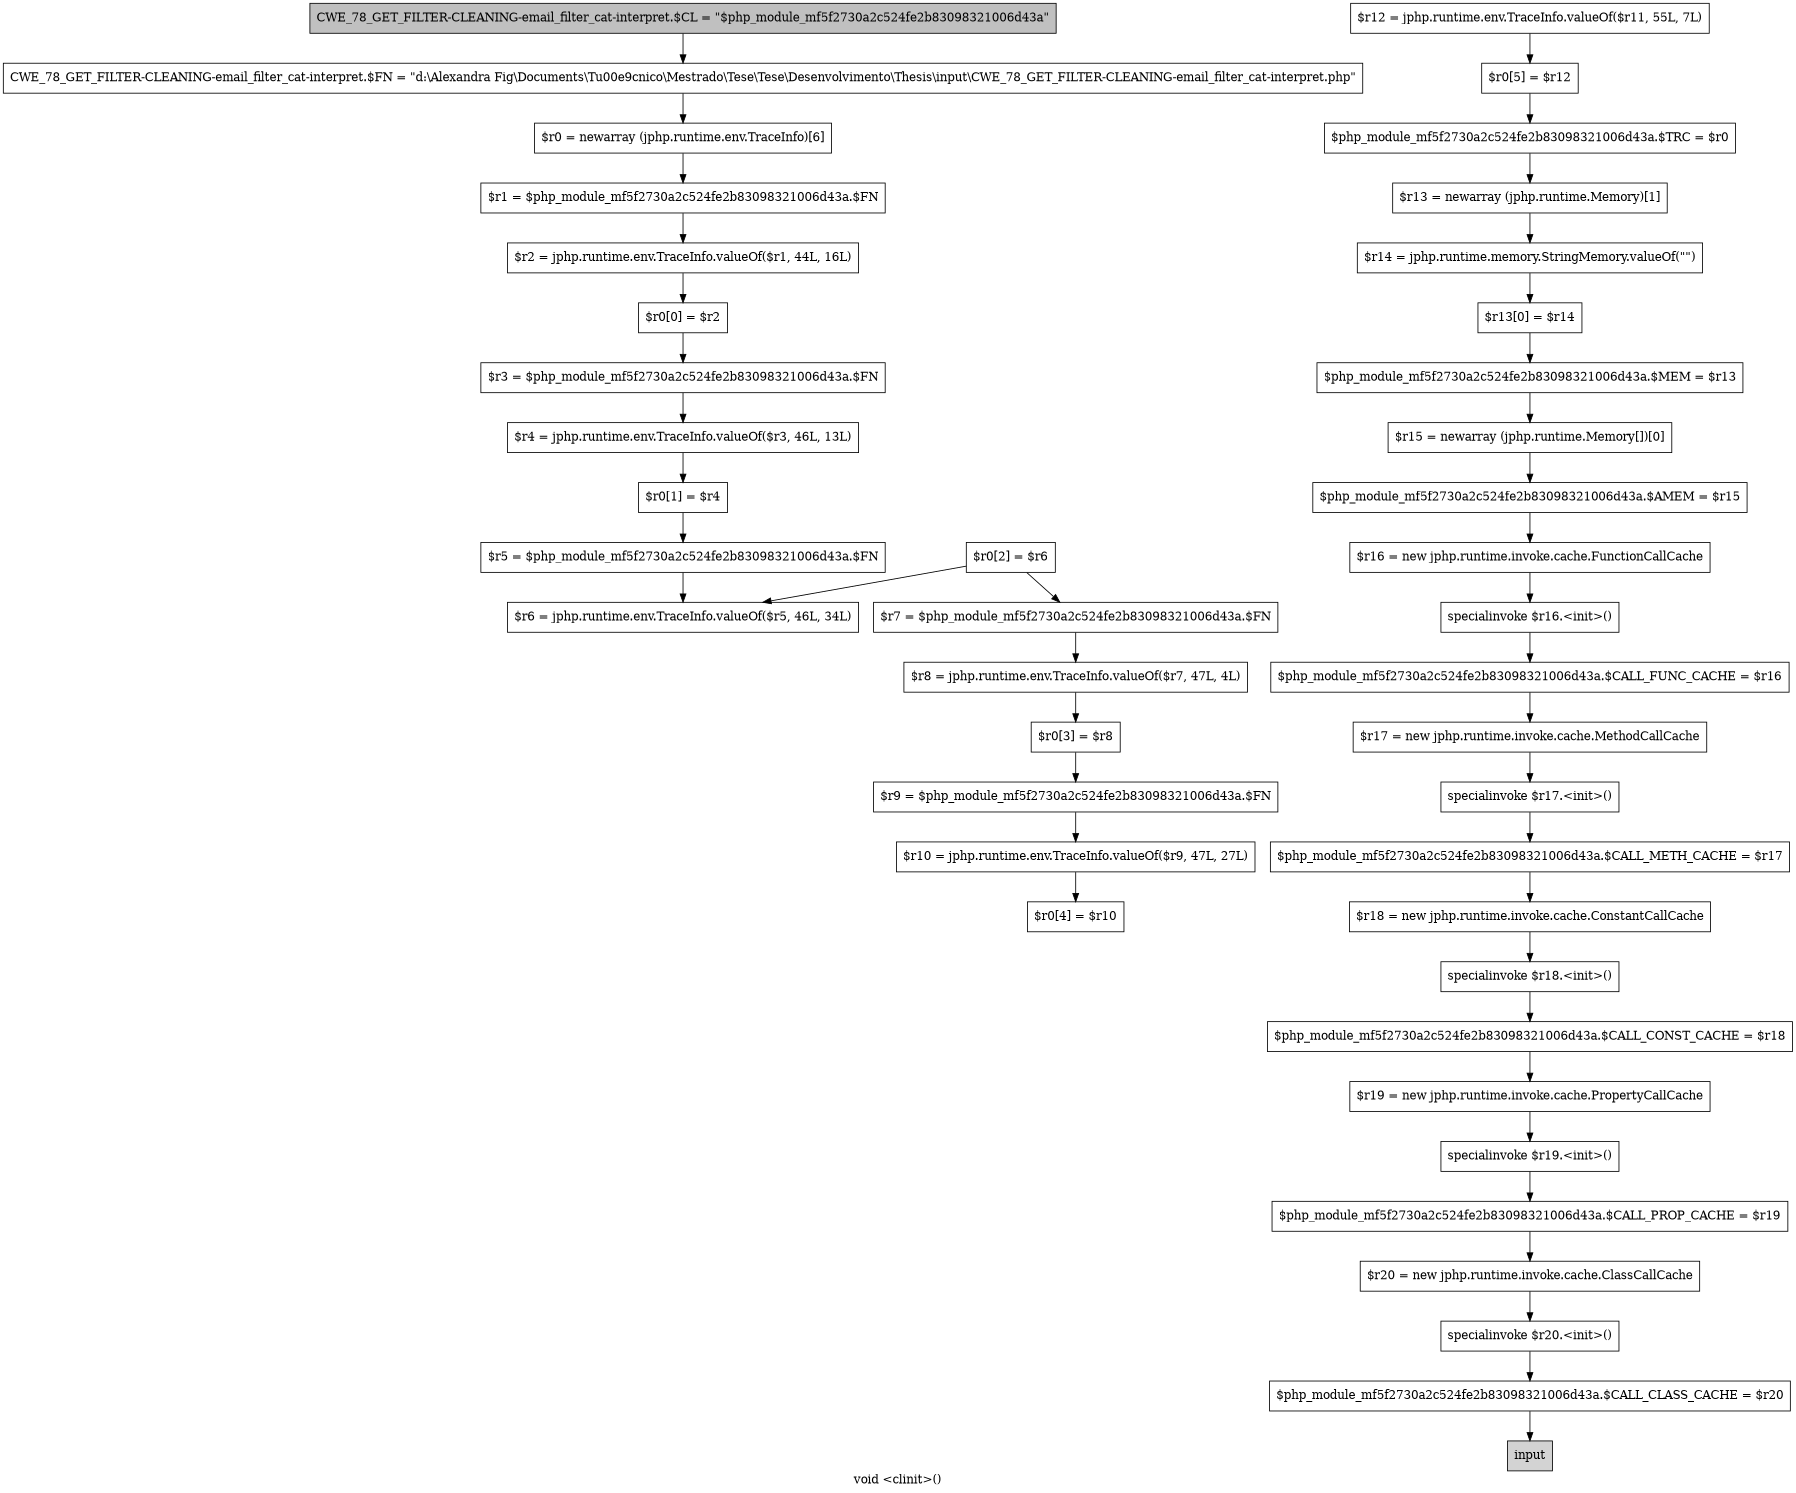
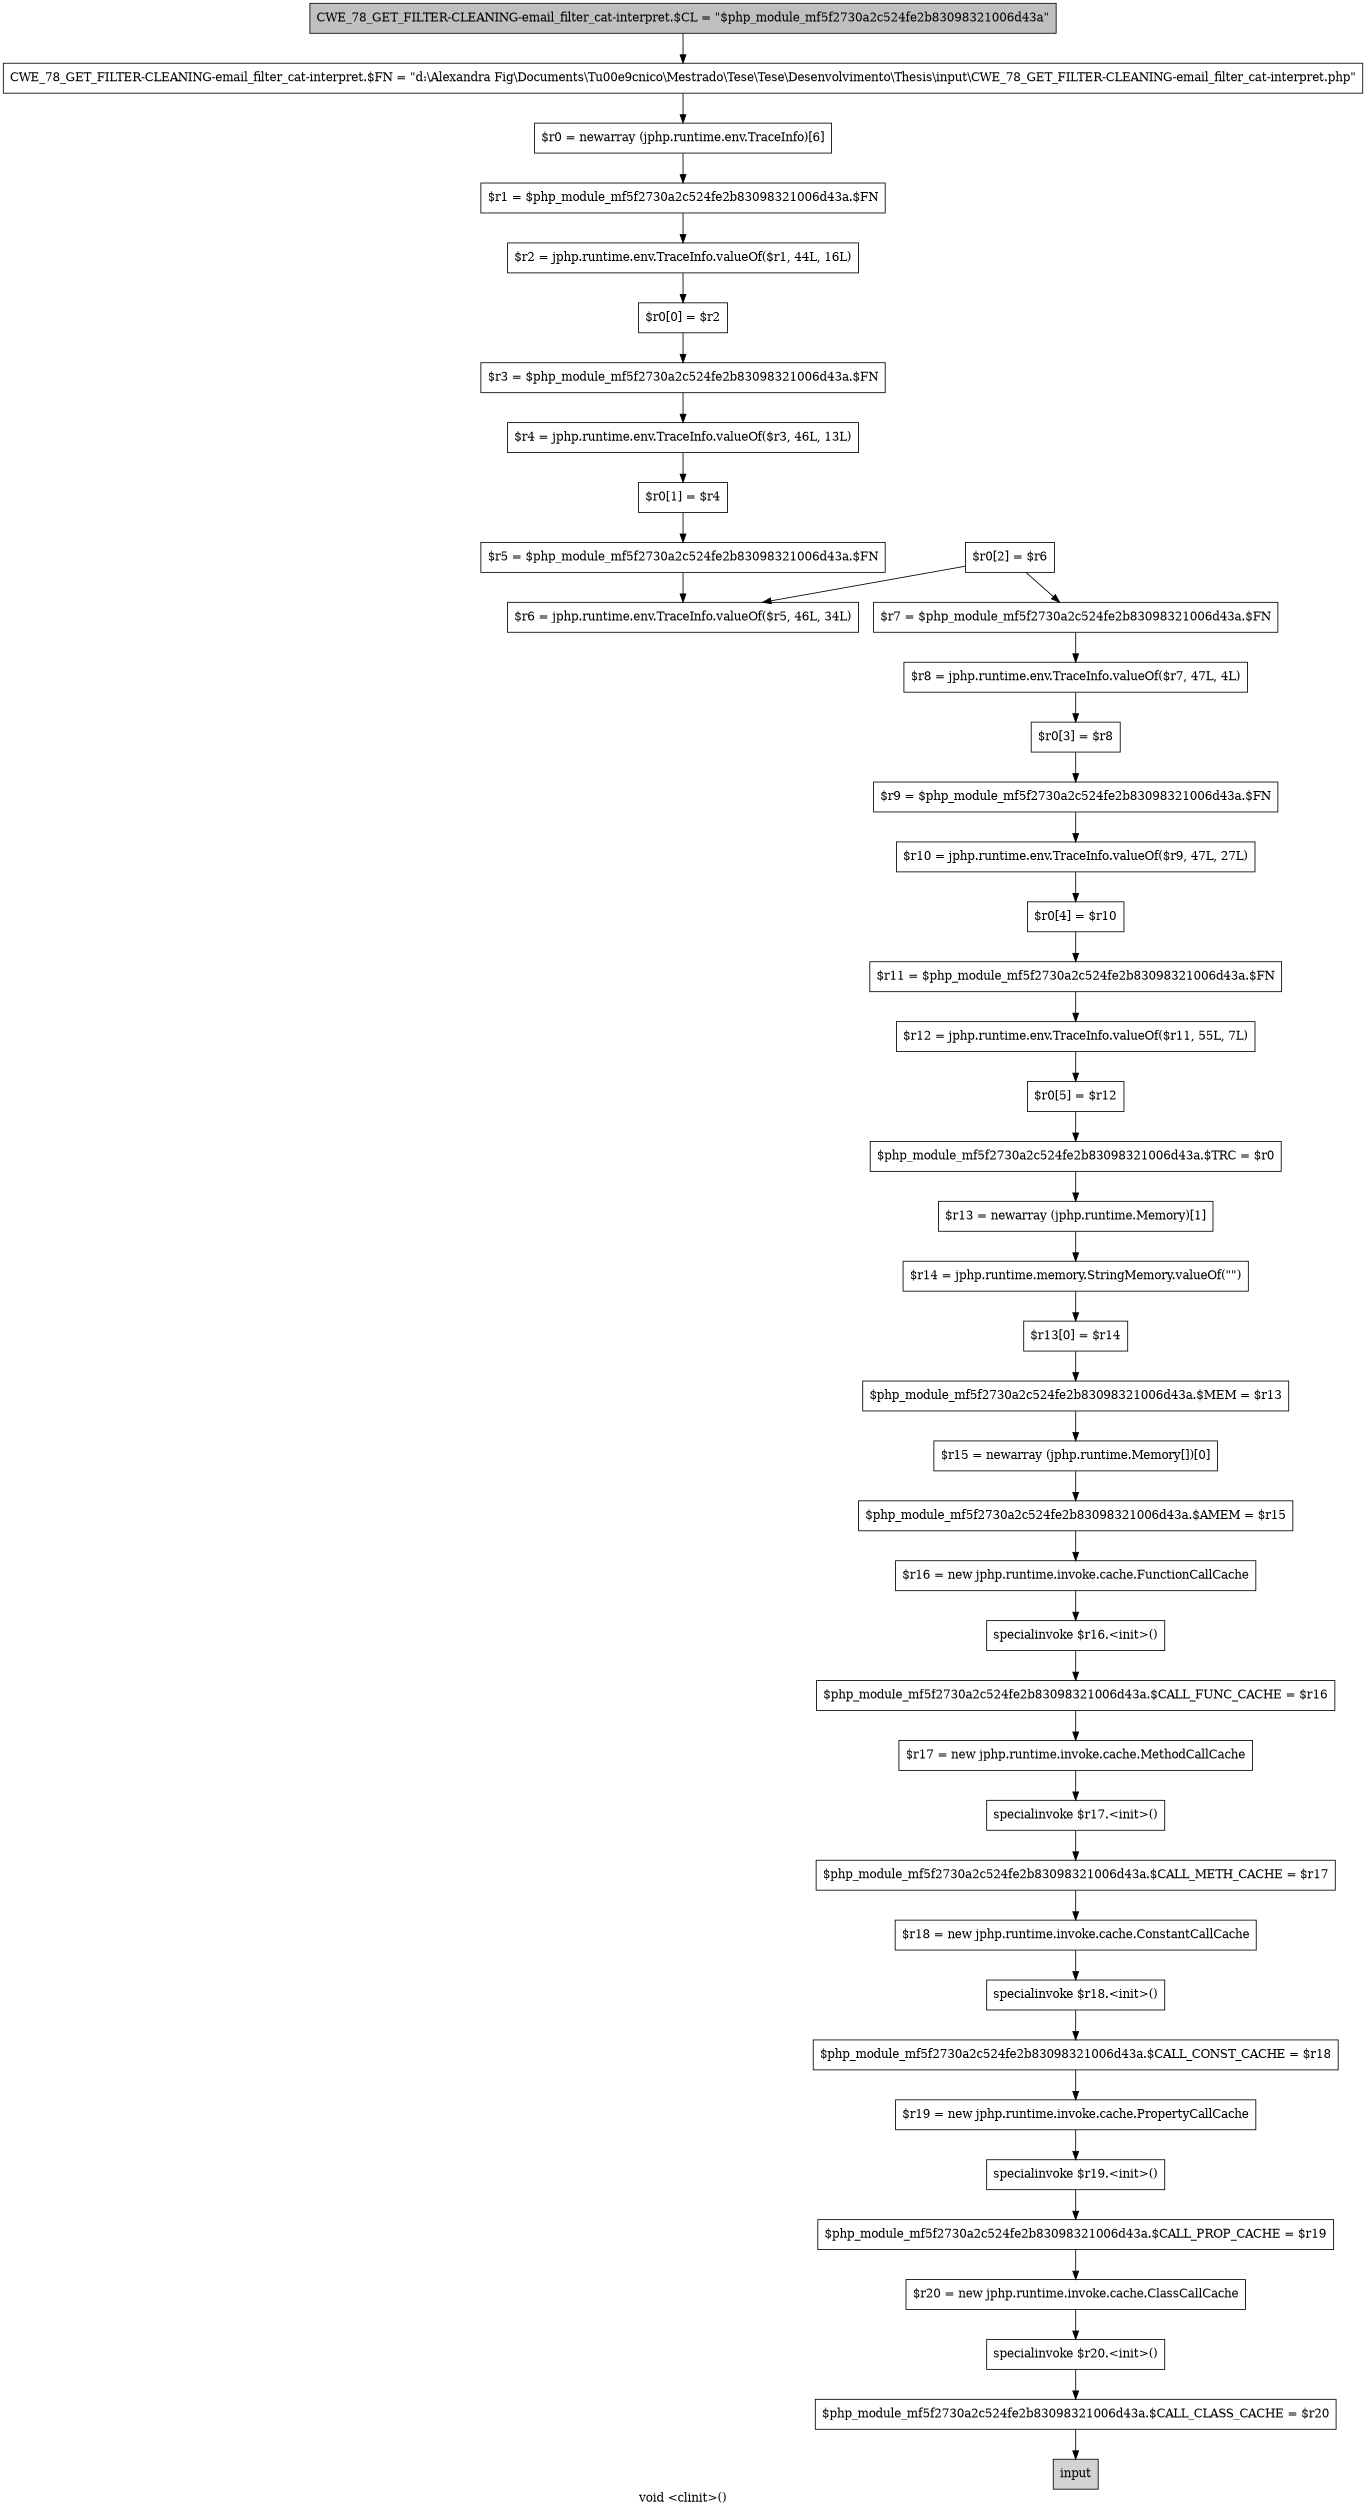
none -> (1076, 977)
